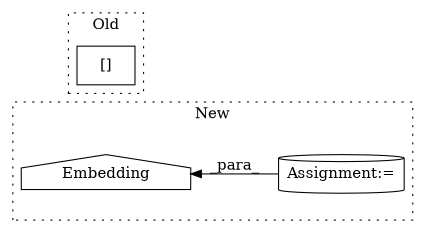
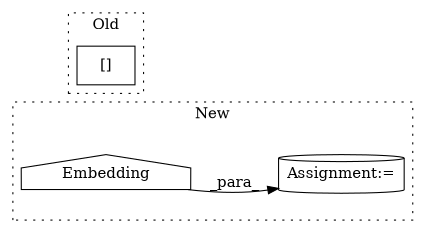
(240, 174) -> (228, 192)
